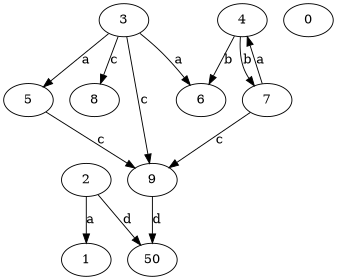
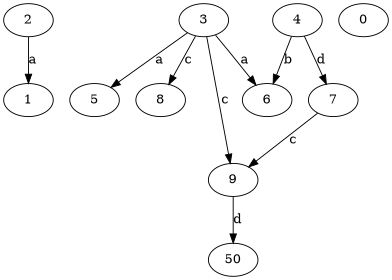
(248, 60) -> (321, 60)
(256, 65) -> none
(86, 138) -> none
(116, 216) -> none
